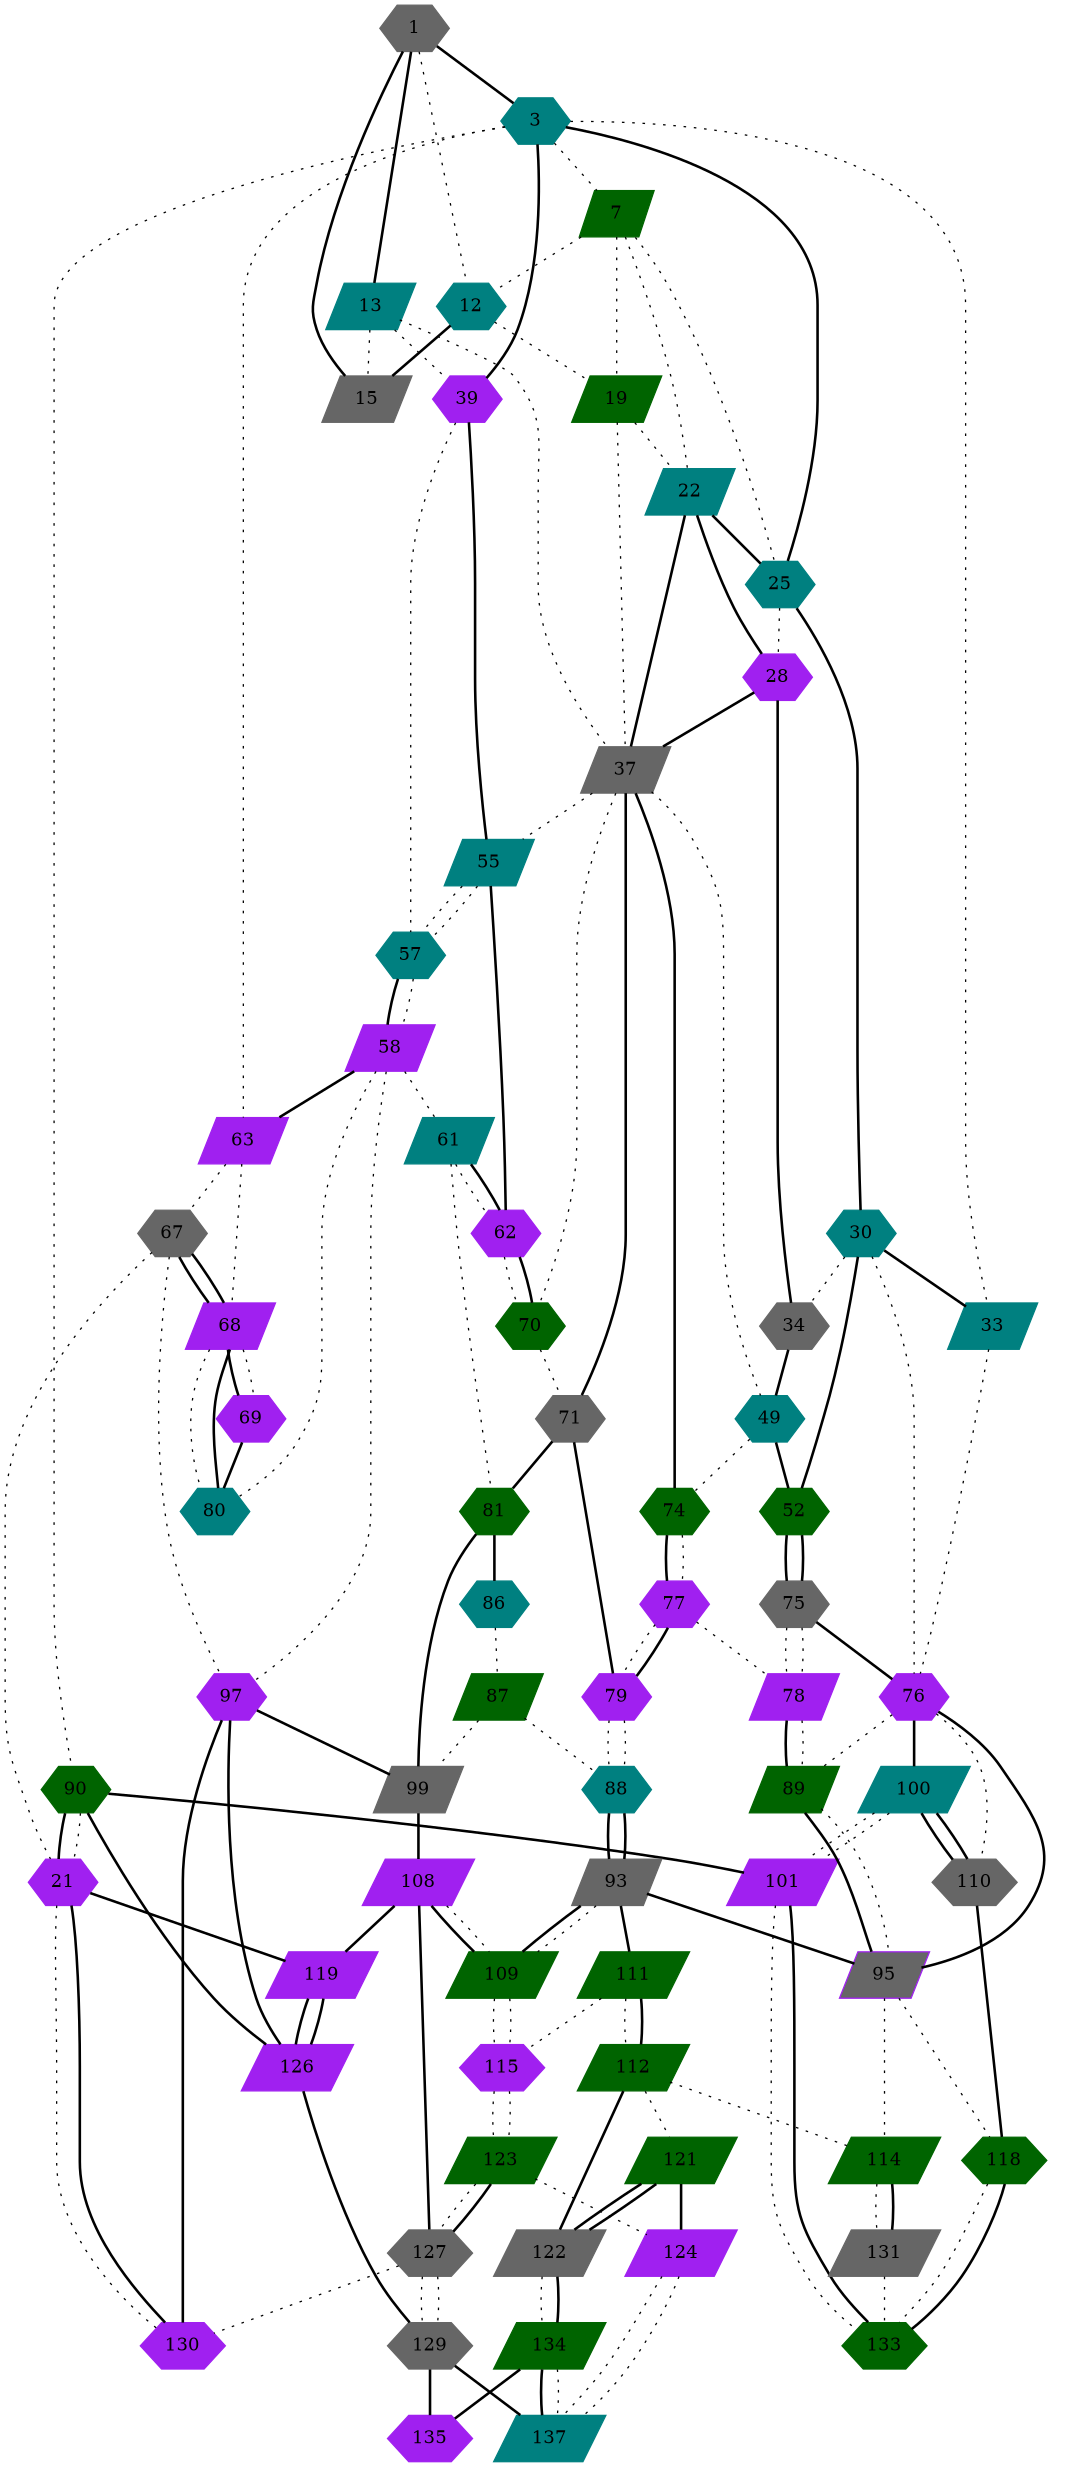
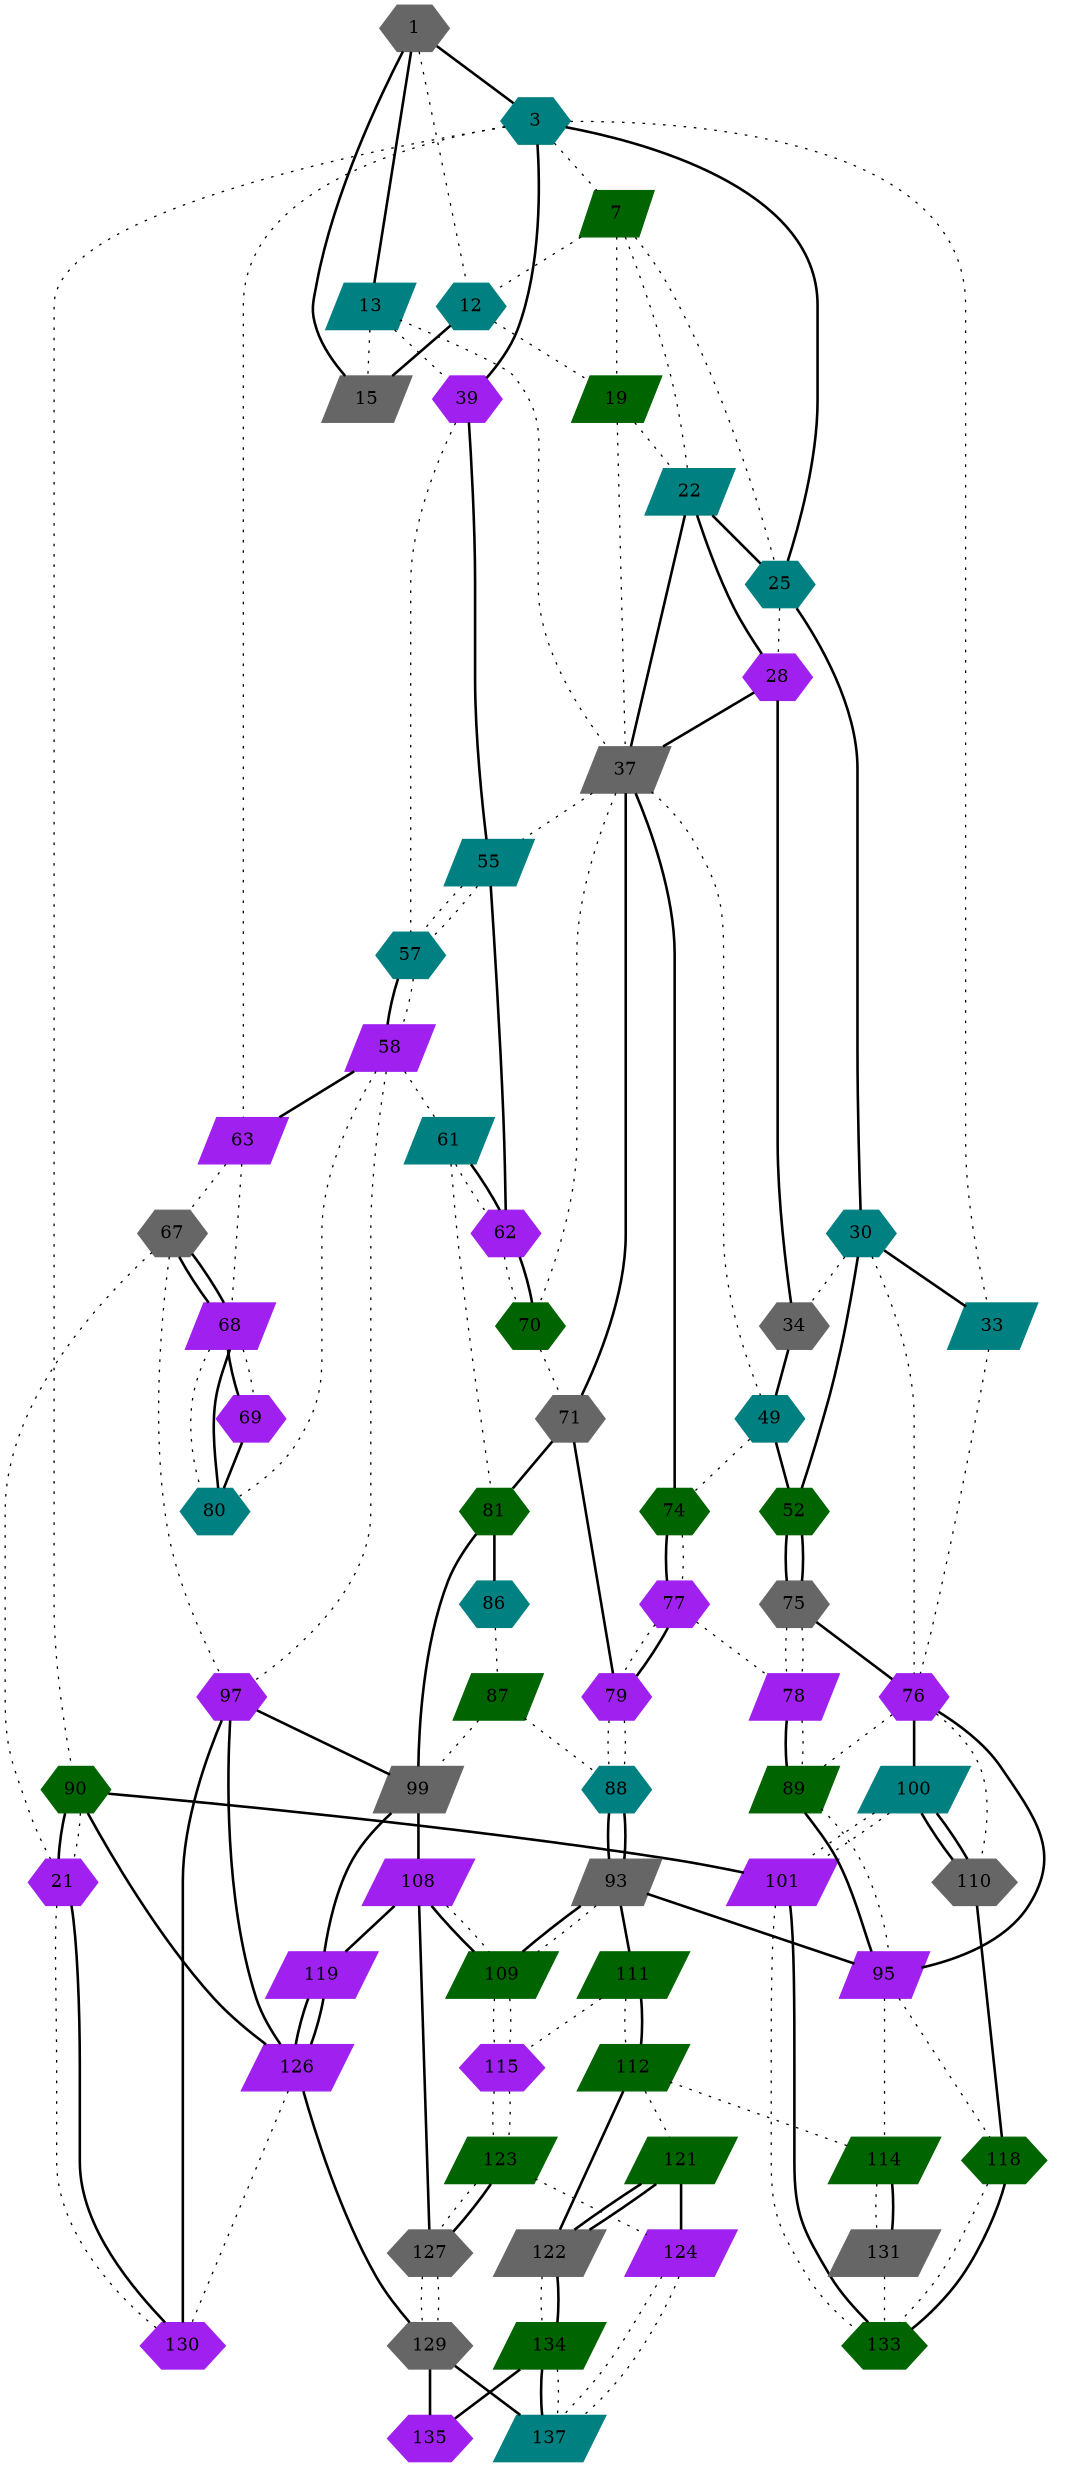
(193, 1929) -> (345, 1876)
(885, 1975) -> (885, 1975)
(306, 2300) -> (240, 2207)
